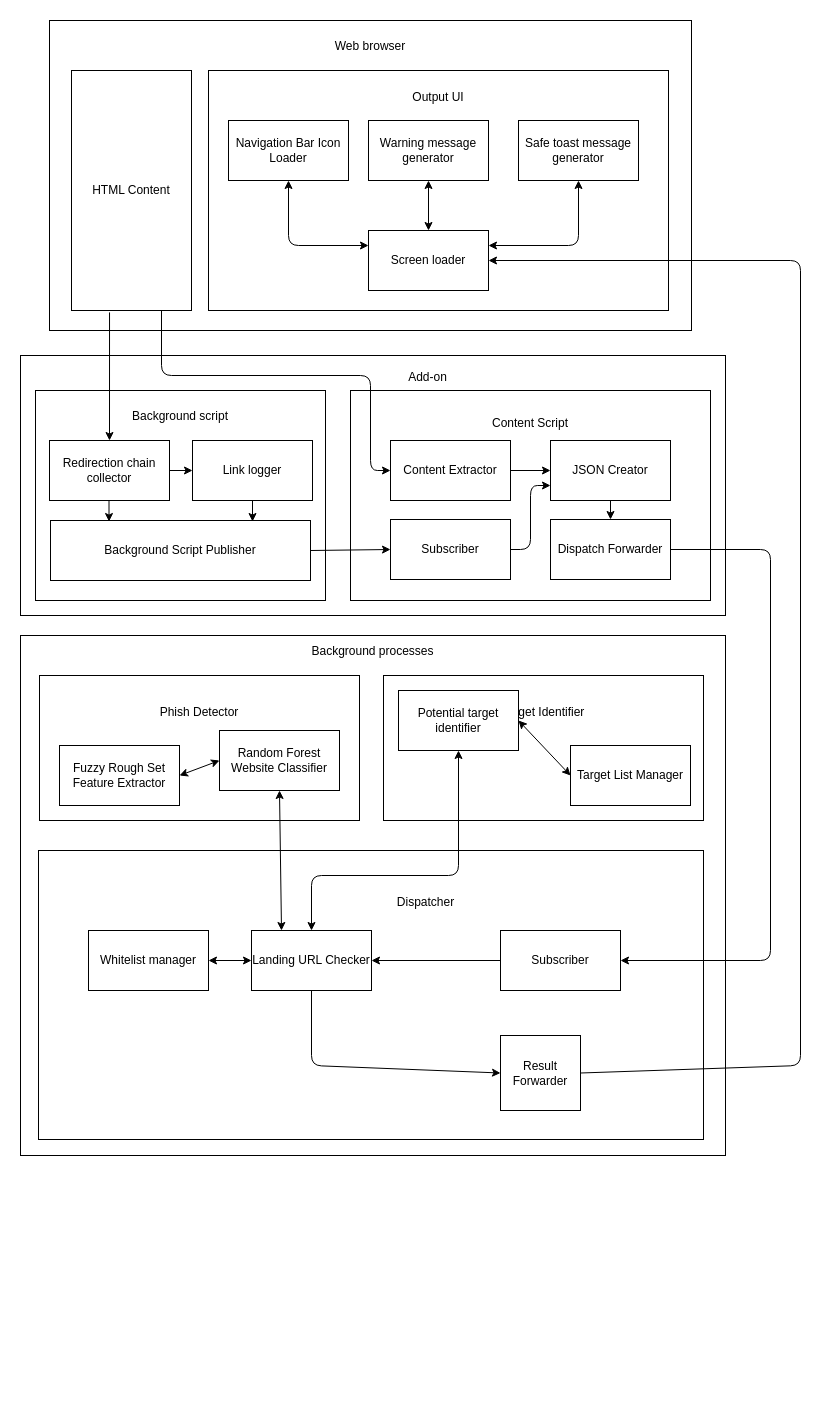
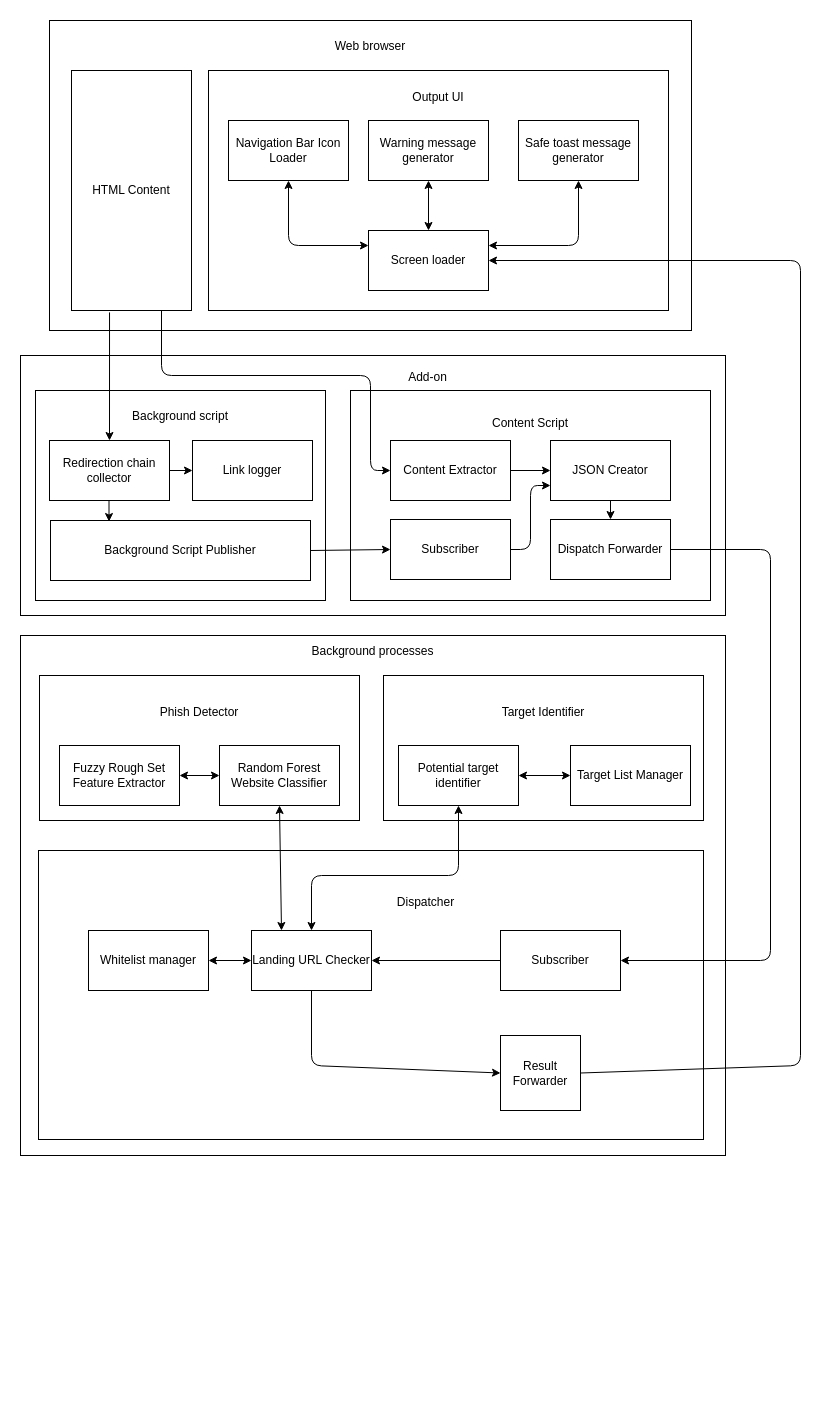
(253, 508) -> none
(459, 721) -> (459, 776)
(280, 761) -> (280, 776)
